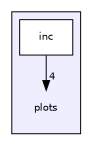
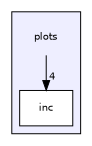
(46, 68) -> (46, 68)
